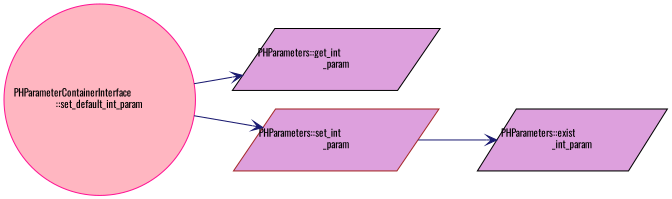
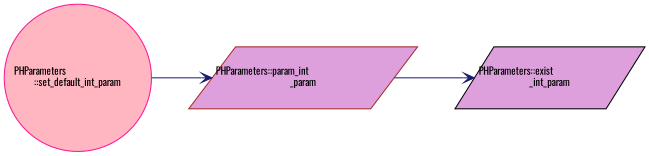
(336, 59) -> none
(100, 100) -> (78, 78)
(336, 140) -> (303, 78)
